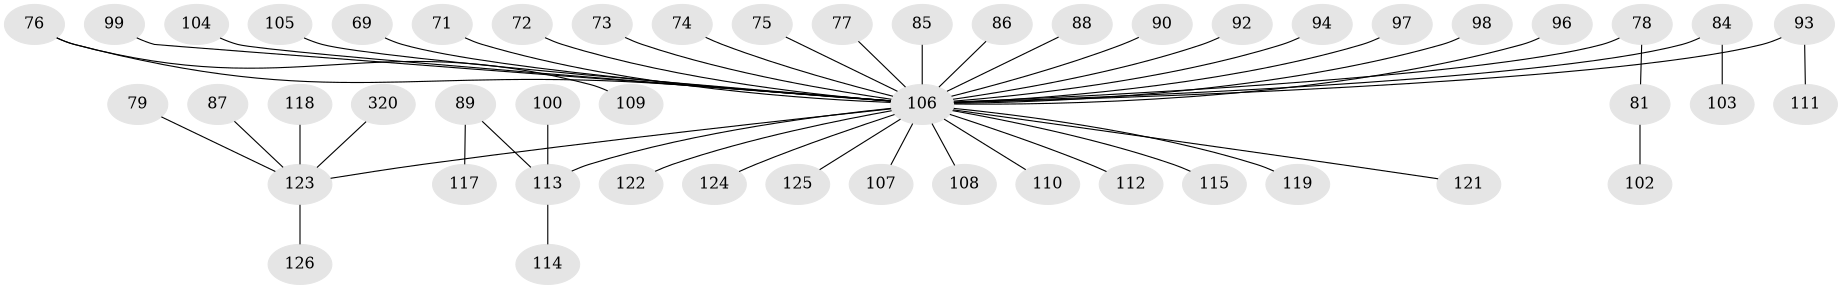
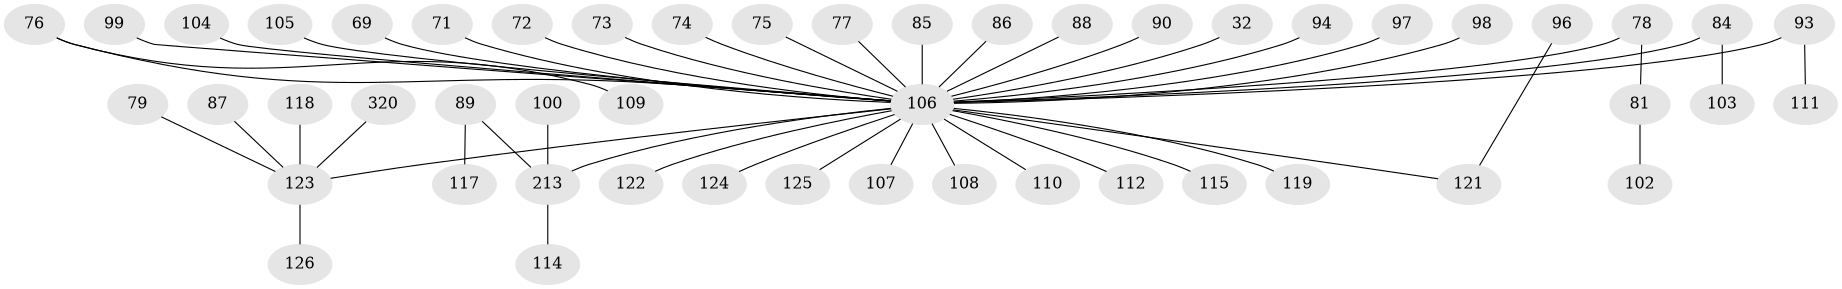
(1242, 24) -> (1242, 24)
(1249, 91) -> (1516, 104)
(548, 184) -> (548, 184)
